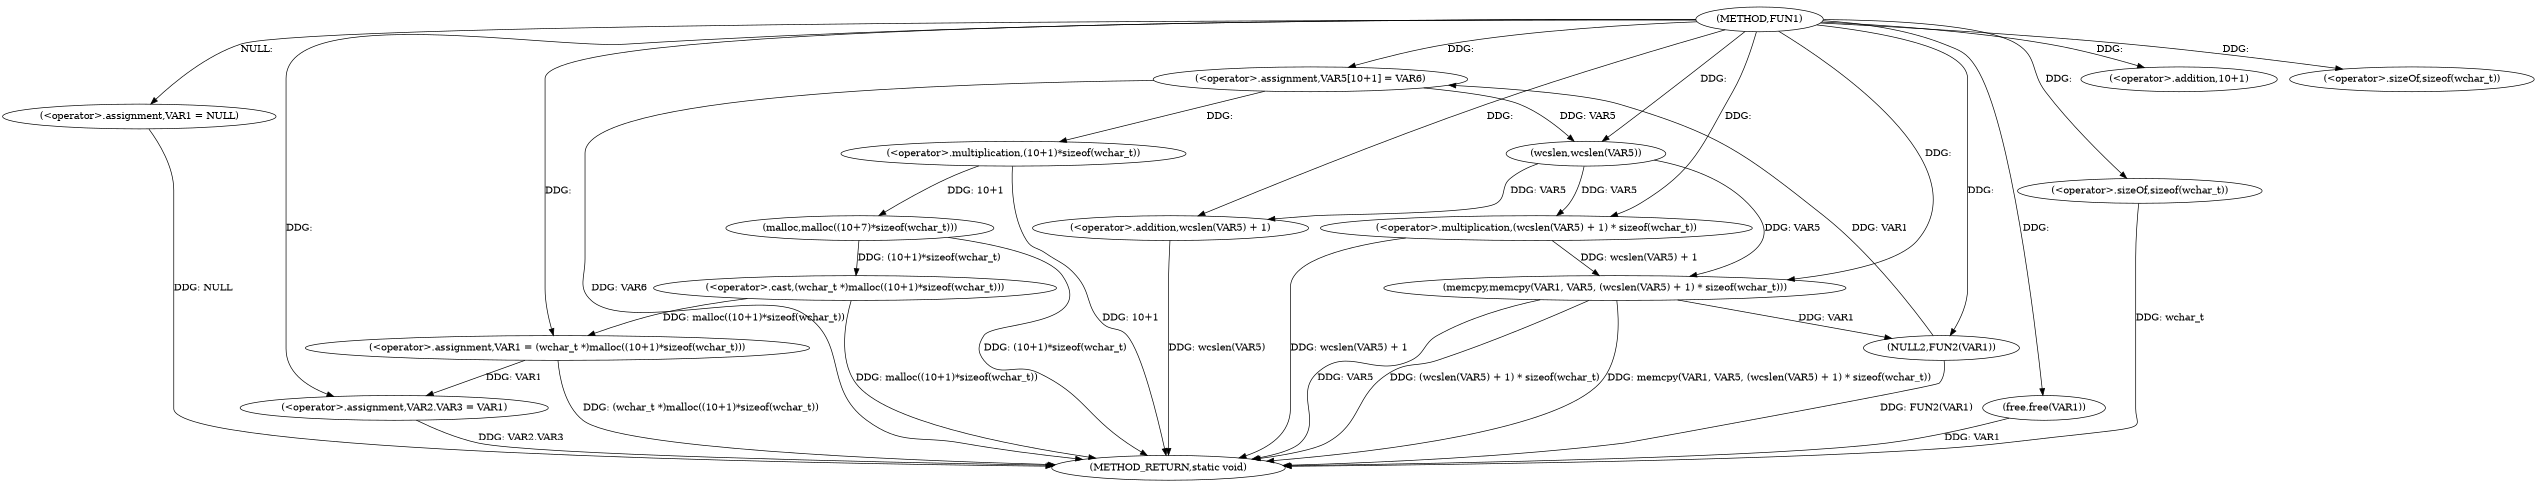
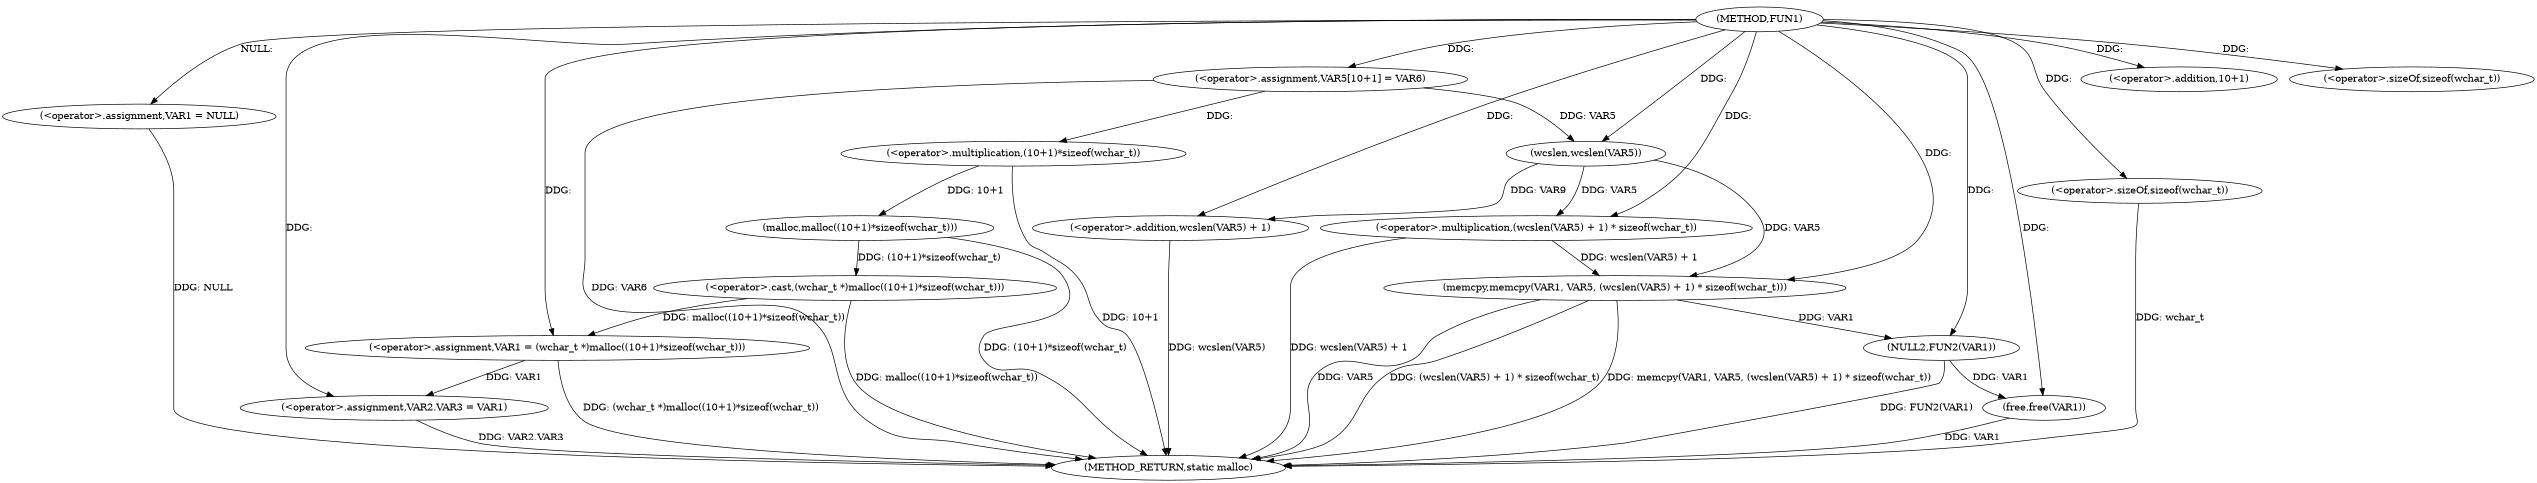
(1728, 147) -> (1971, 382)
(1538, 191) -> (1538, 191)
(860, 228) -> (860, 228)
(1168, 468) -> (1168, 468)
